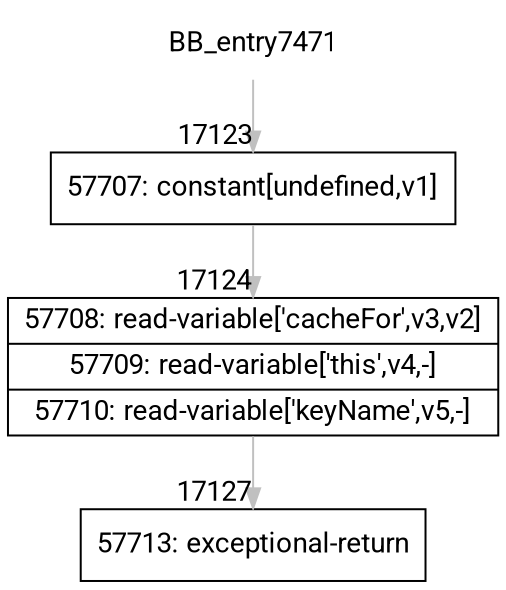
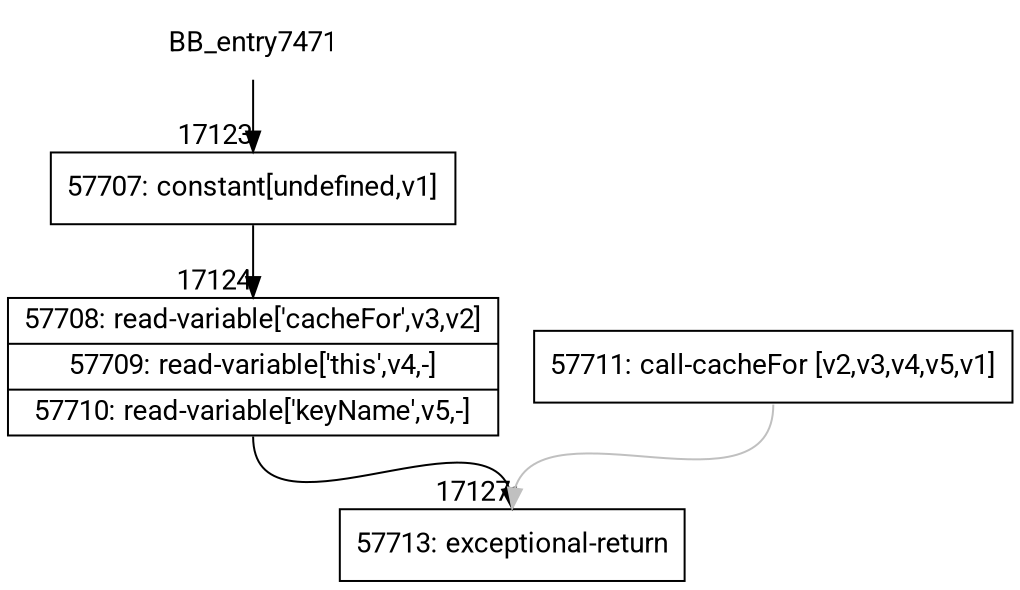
(253, 106) -> (253, 106)
(253, 251) -> (253, 251)
none -> (773, 367)
(253, 462) -> (373, 474)
